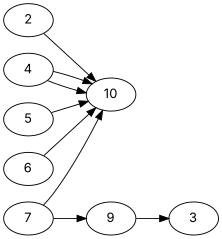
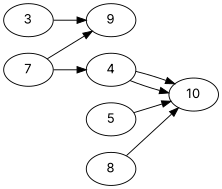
(28, 20) -> none
(73, 164) -> (65, 70)
(28, 169) -> (111, 169)
(148, 218) -> (65, 20)
